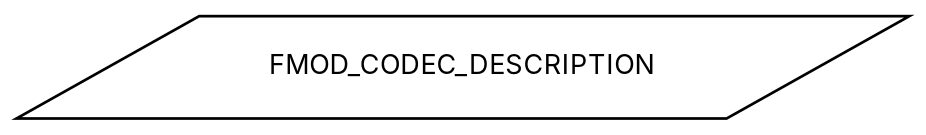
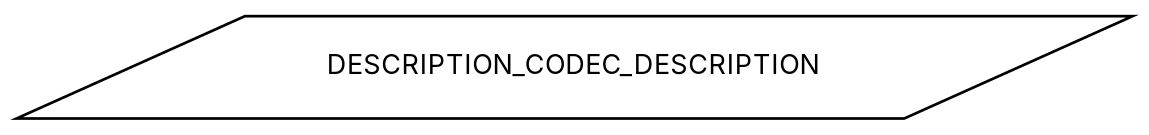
(463, 67) -> (575, 67)
